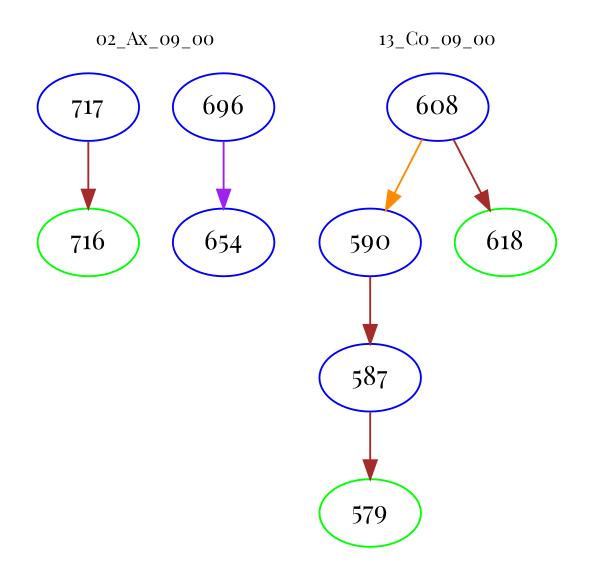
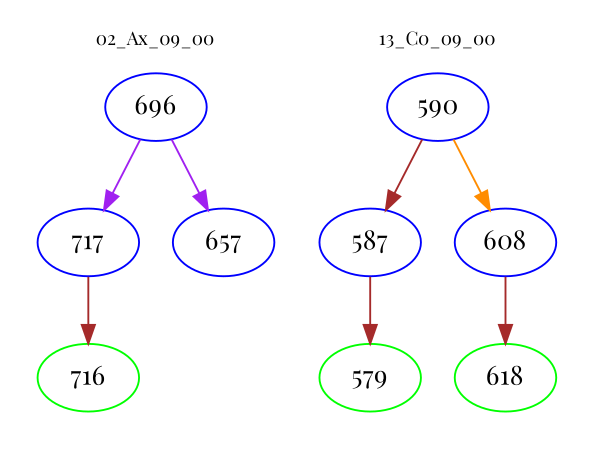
none -> (126, 166)
(408, 166) -> (467, 166)
(224, 242) -> (224, 242)
